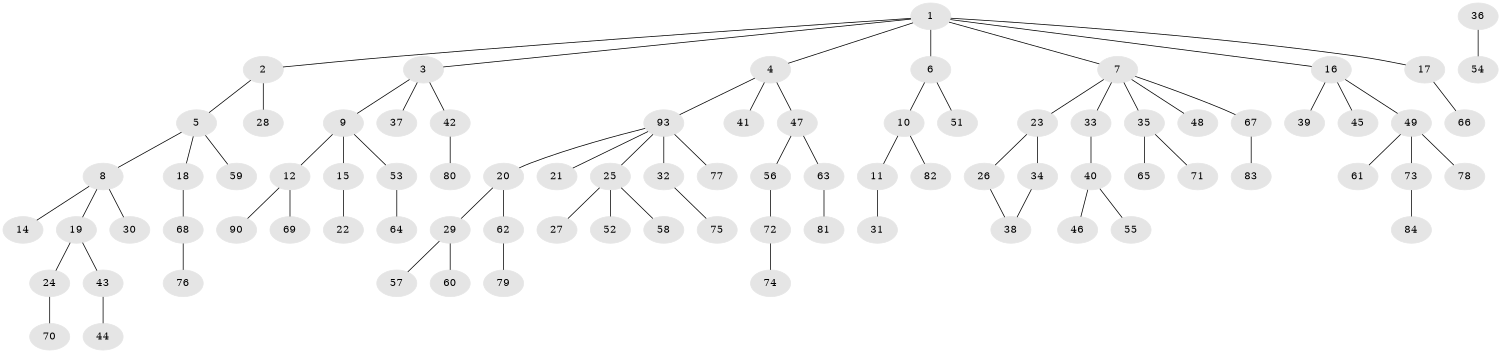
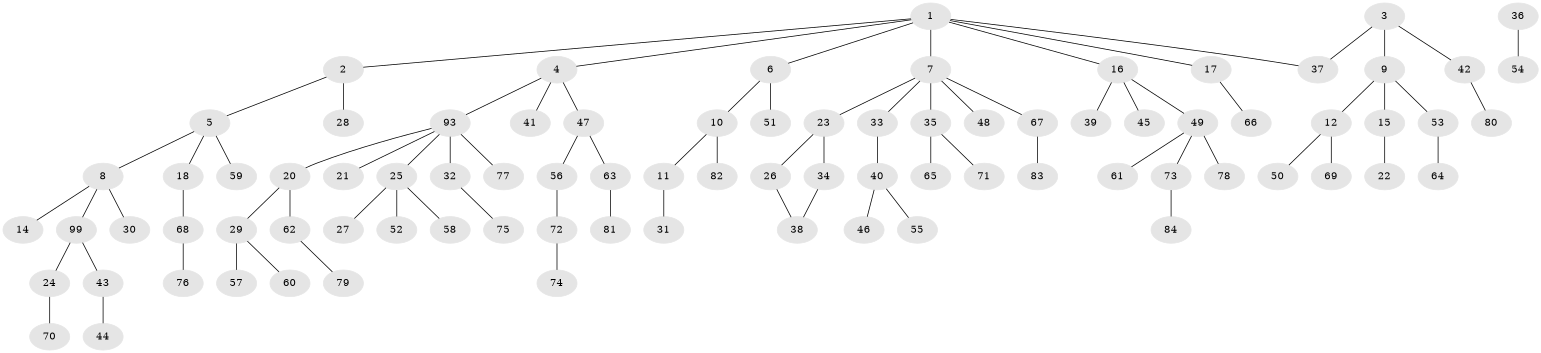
(677, 43) -> (1125, 41)
(76, 230) -> (76, 230)
(237, 230) -> (1278, 177)
